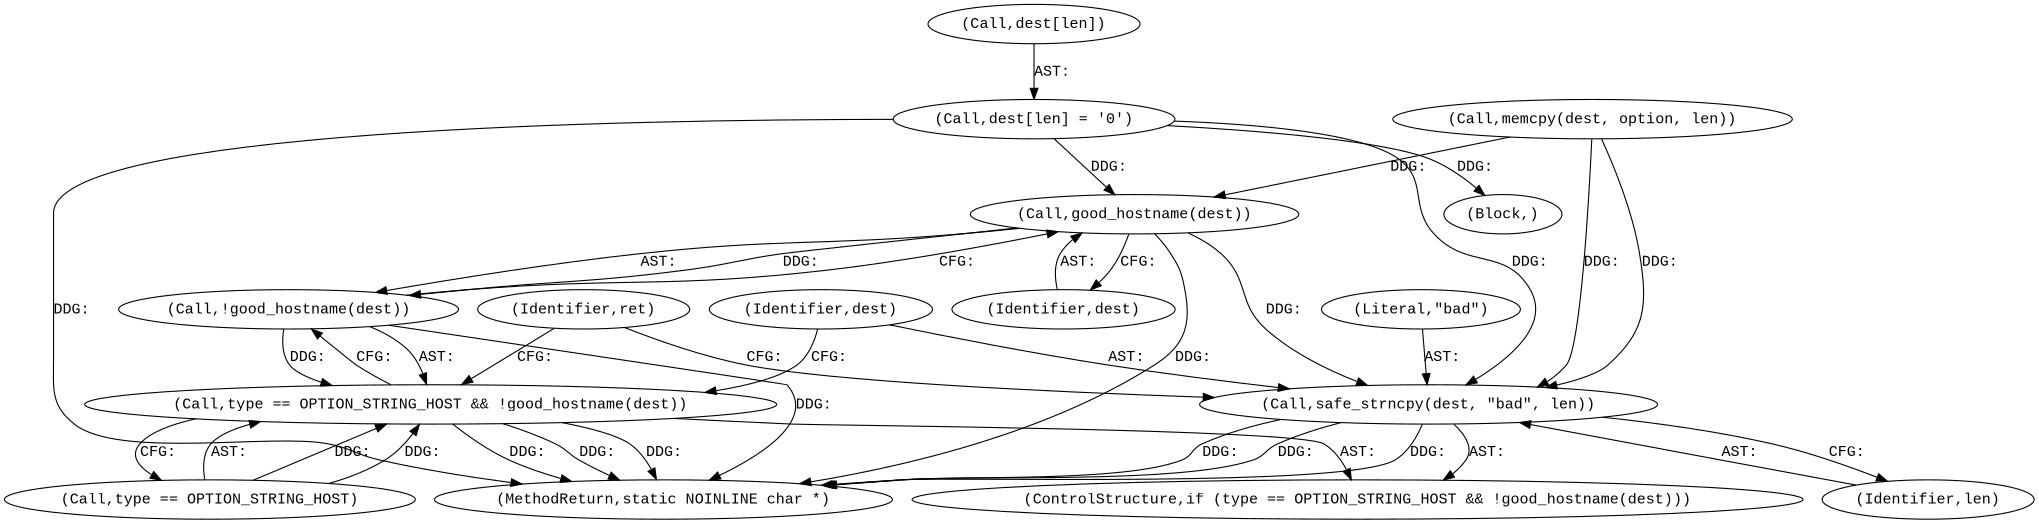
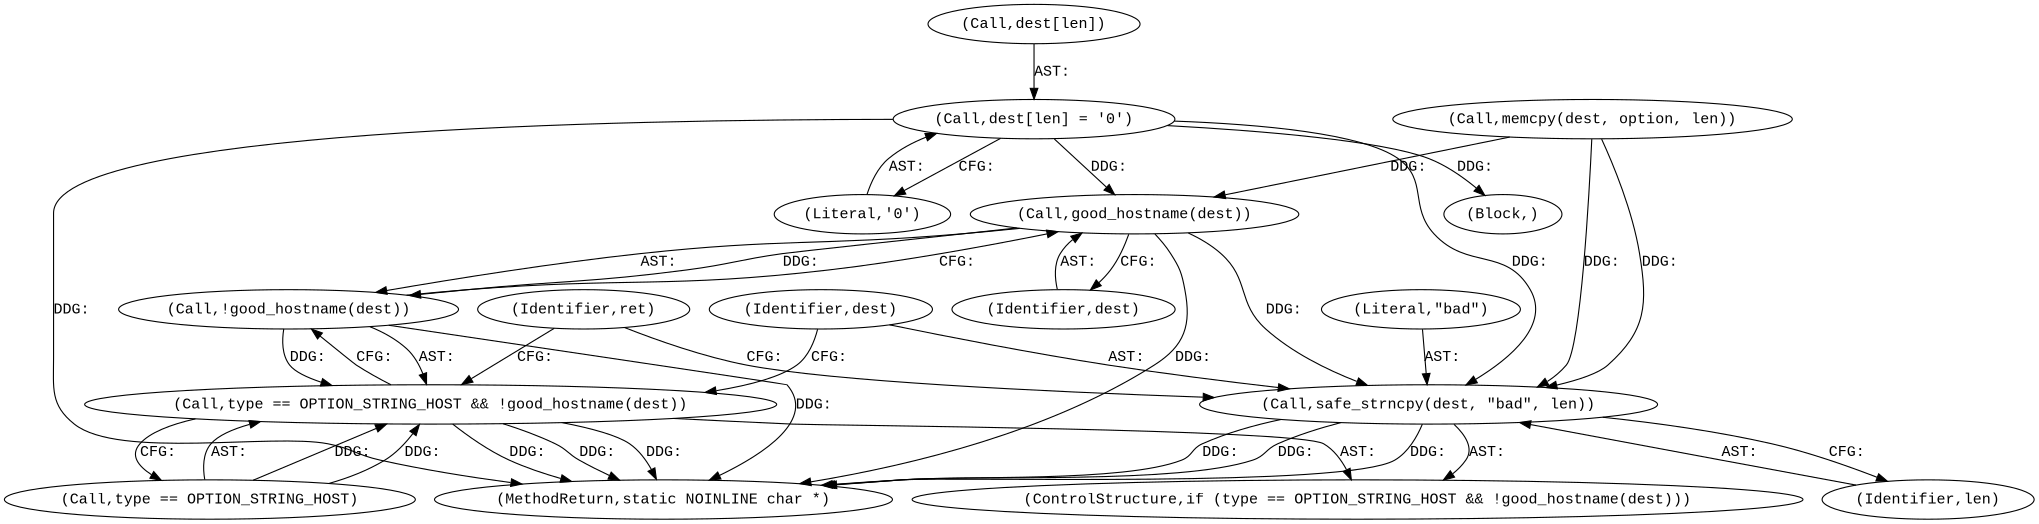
none -> (862, 214)
